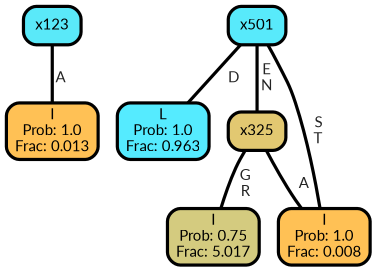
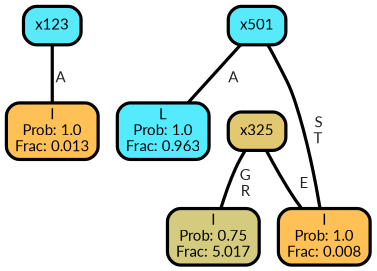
(232, 78) -> (232, 78)
(257, 78) -> none
(302, 184) -> (302, 184)
